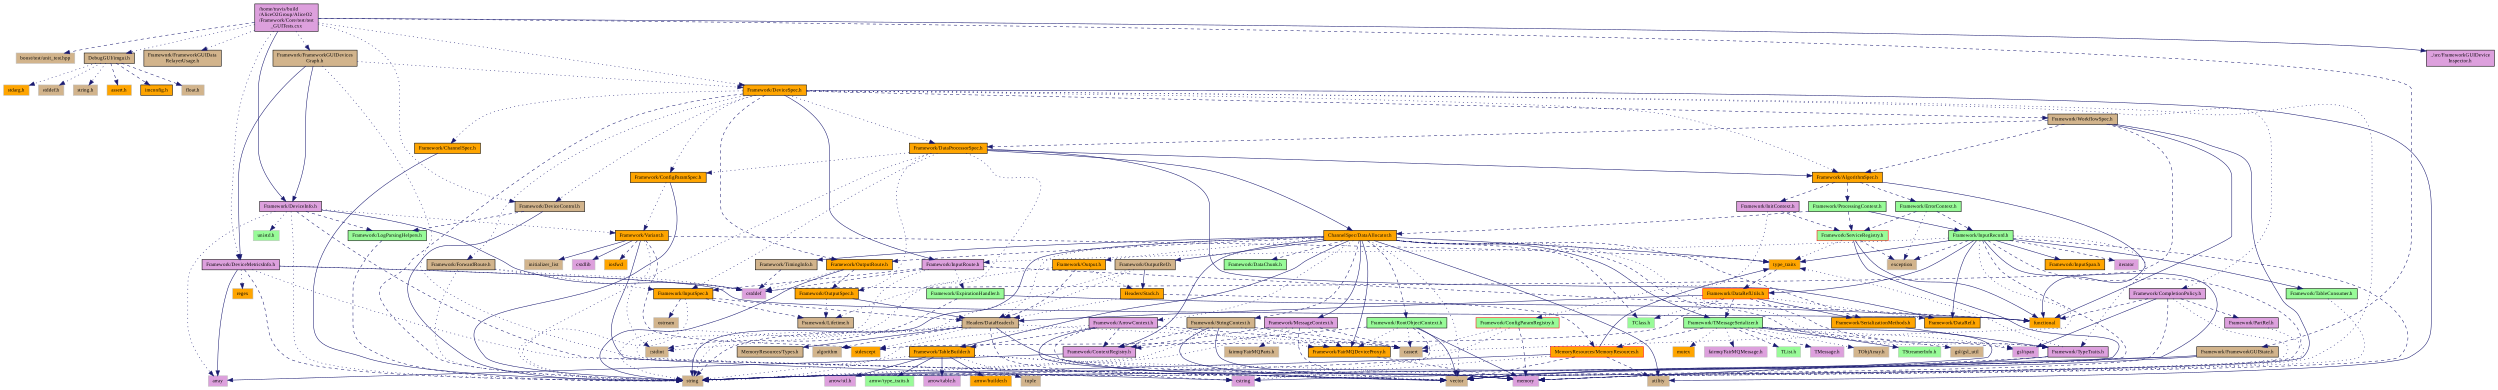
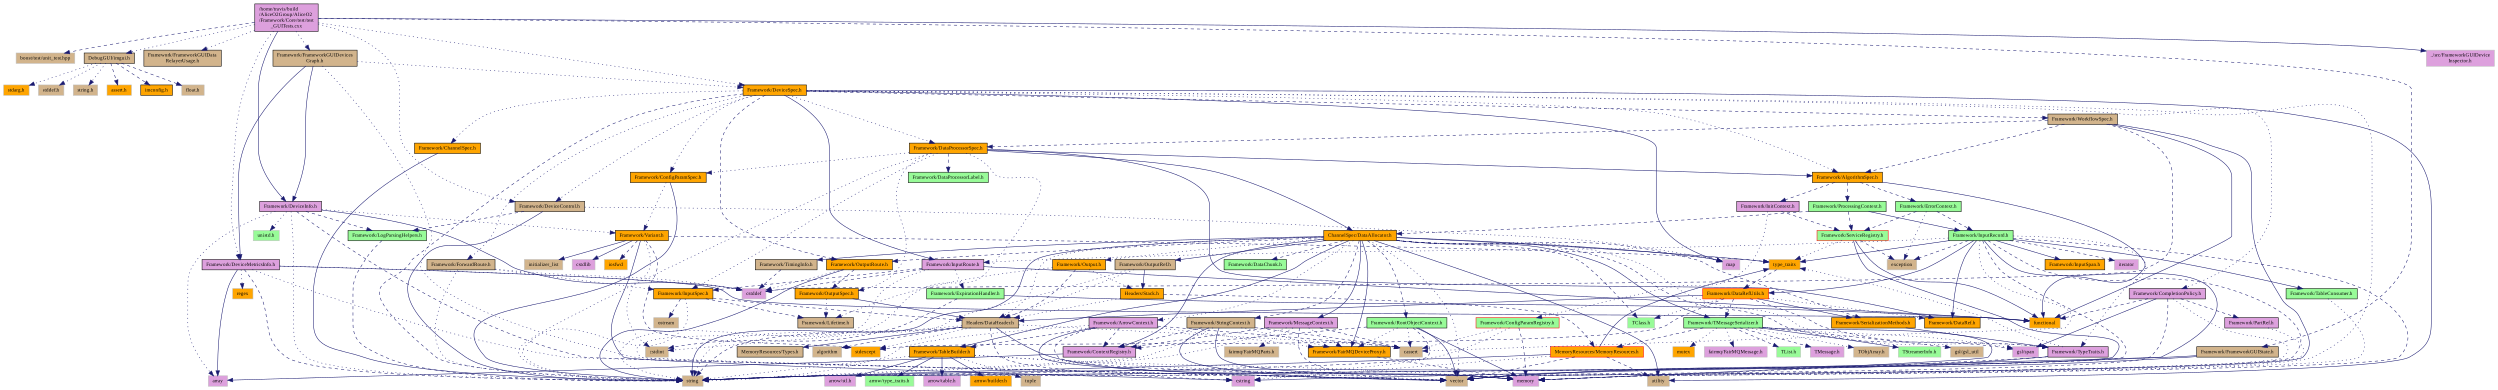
(2460, 58) -> (2460, 58)
none -> (948, 177)
none -> (1731, 265)
(1504, 293) -> (1504, 293)
